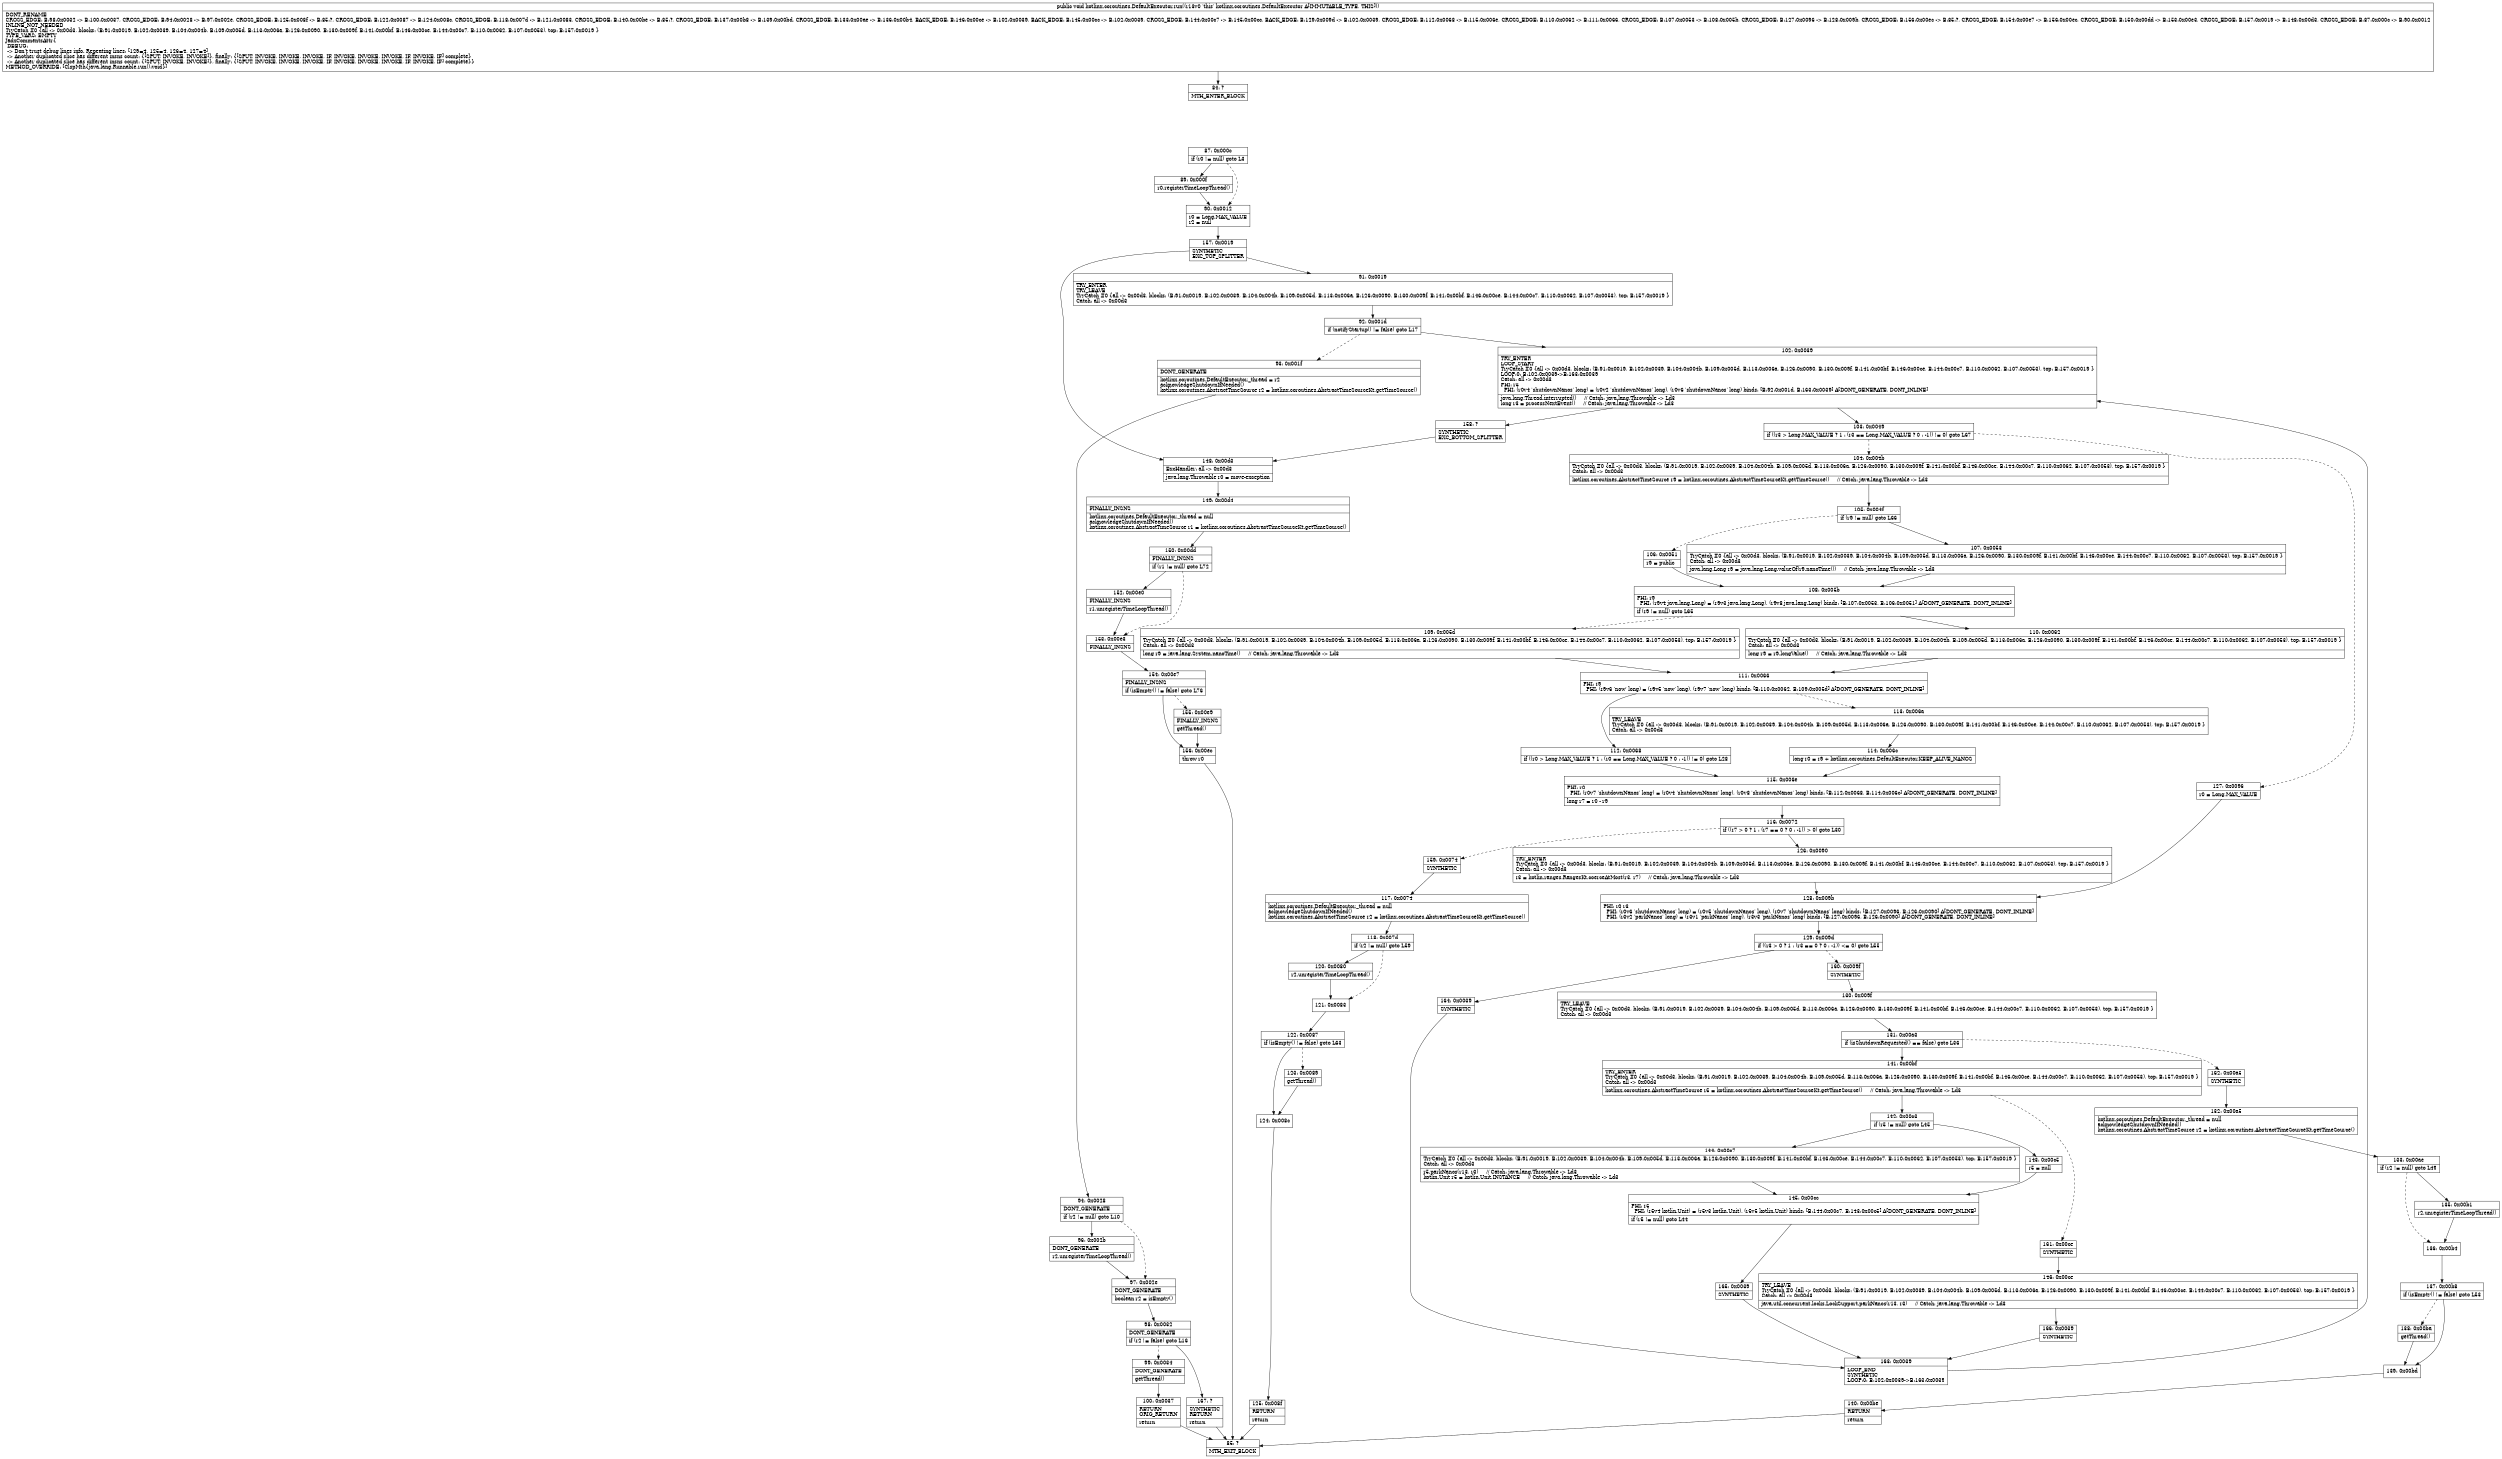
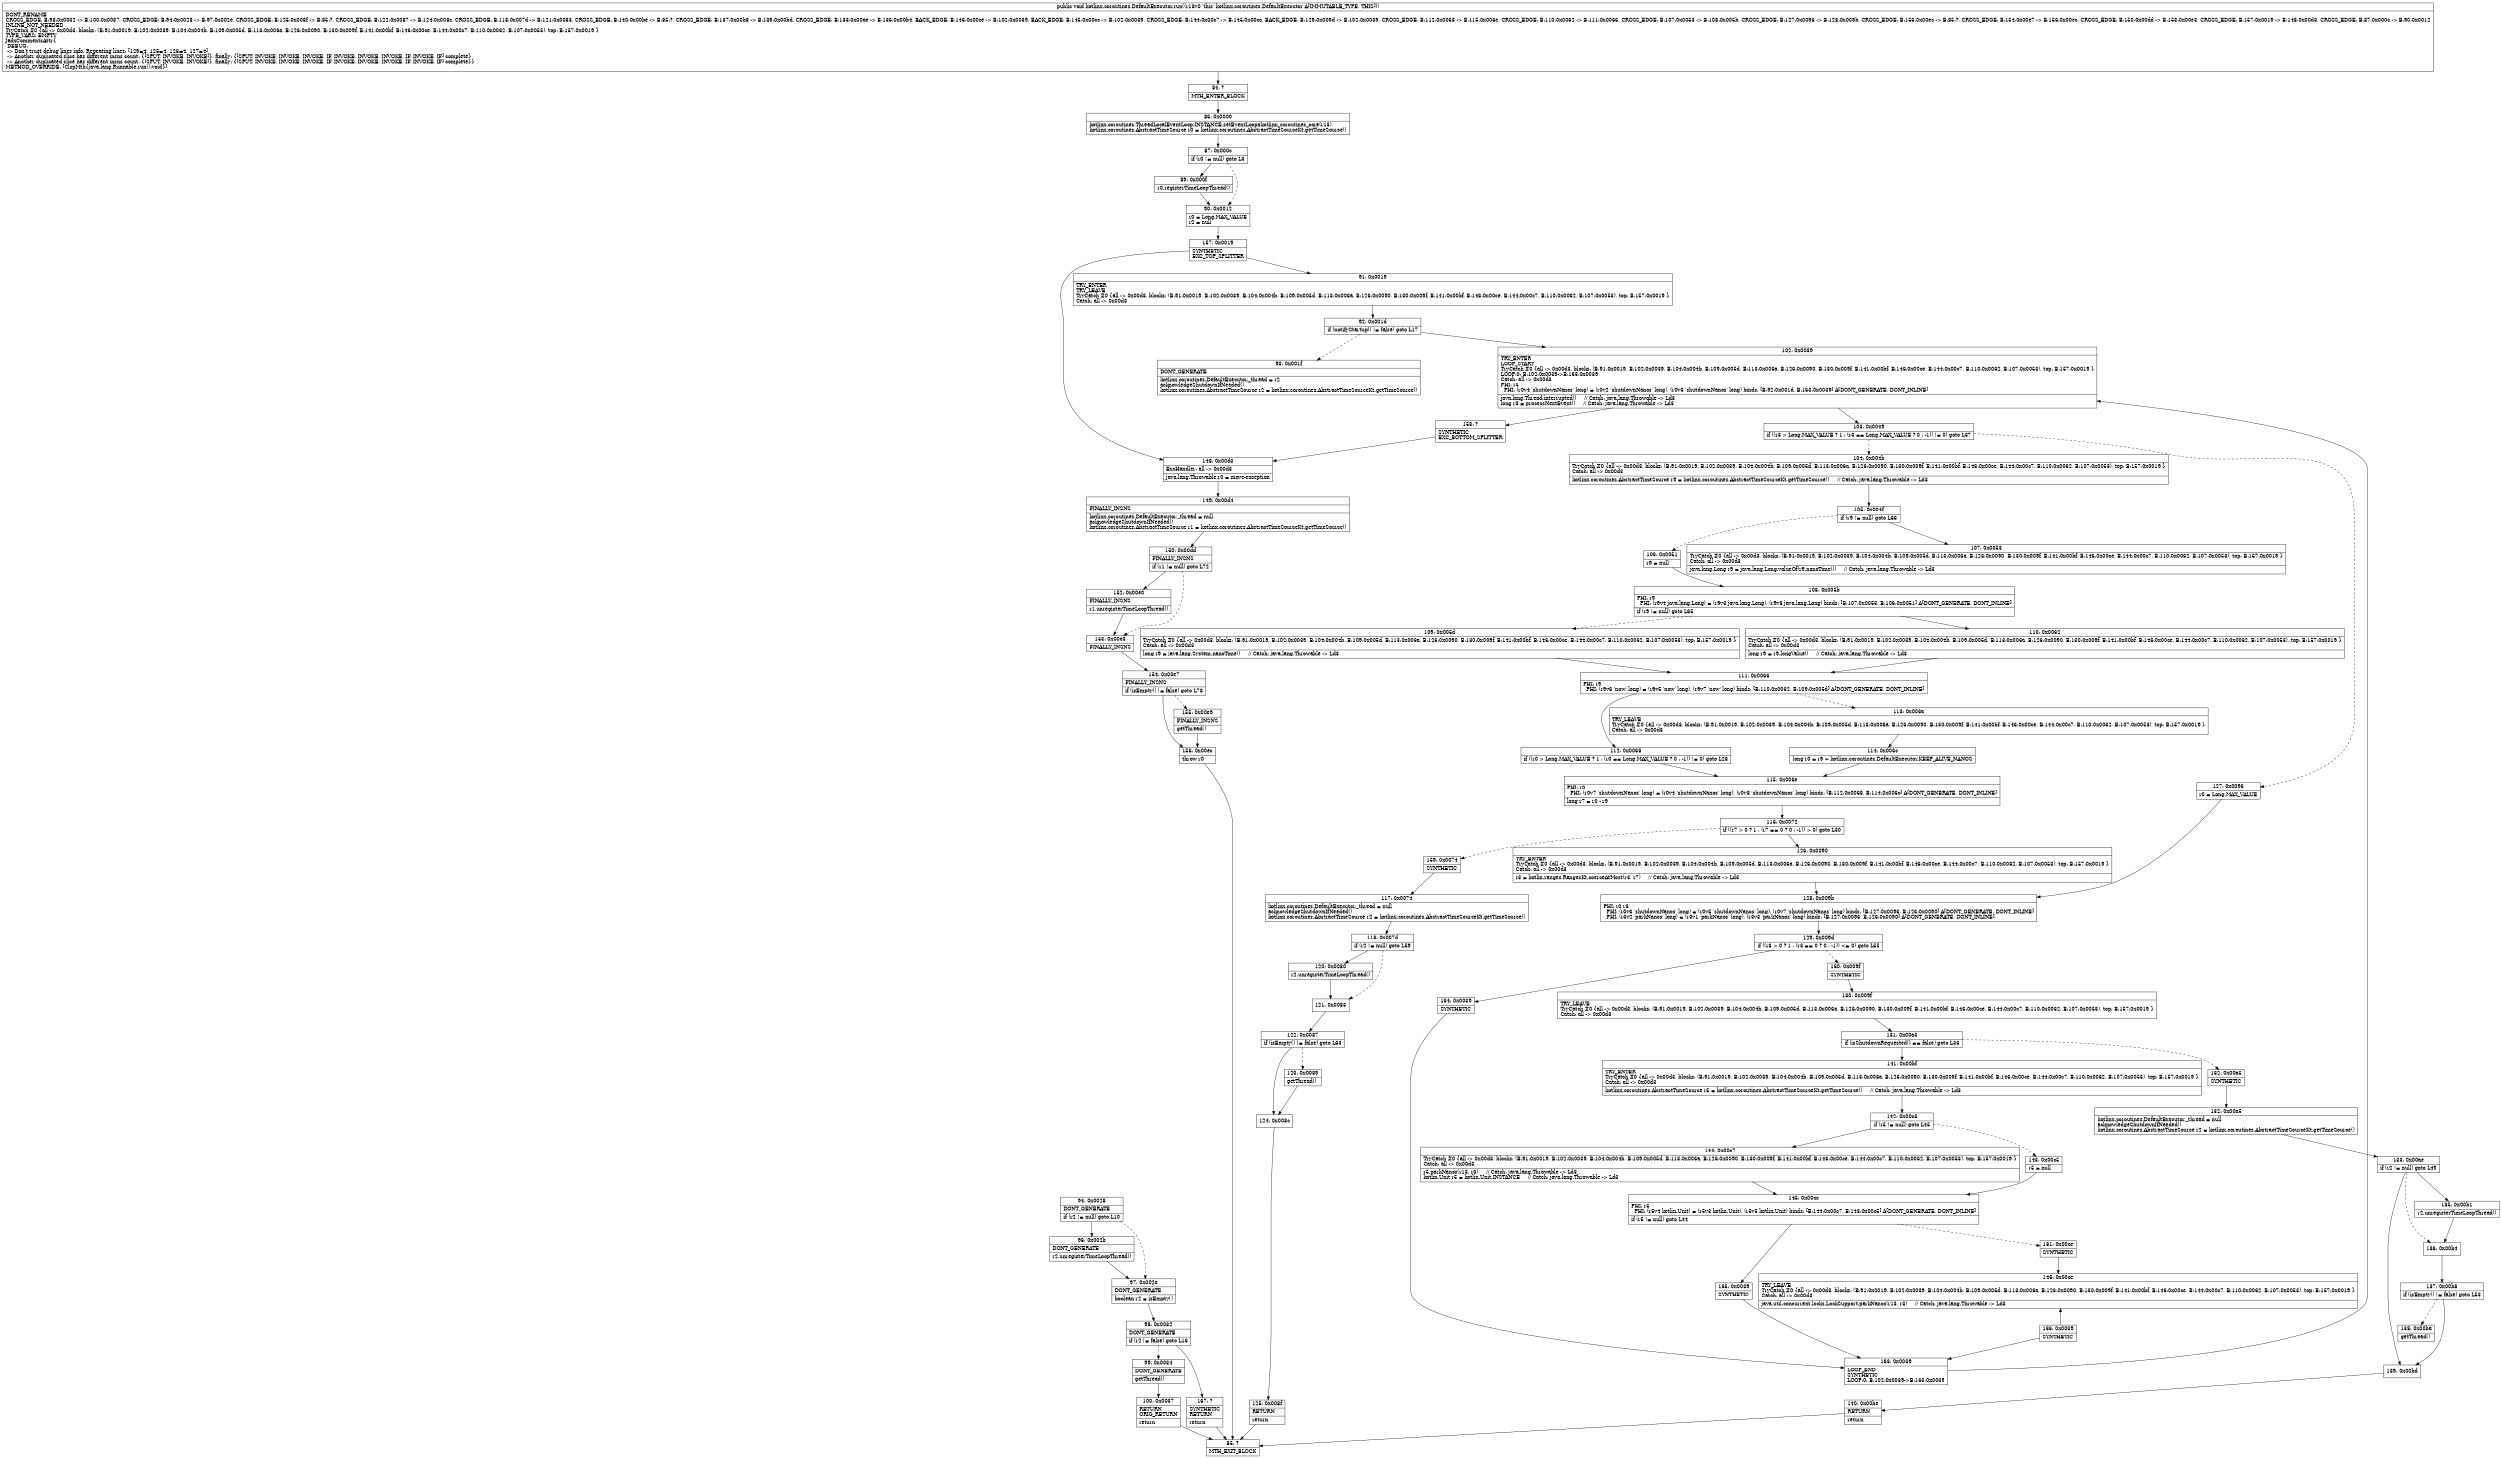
none -> (1218, 124)
(1661, 563) -> (1658, 563)
(1907, 580) -> none
(1077, 750) -> none
(1985, 1134) -> (1985, 1134)
(2065, 1148) -> (1967, 1235)
(2056, 1315) -> (2060, 1319)
(2410, 1352) -> (2388, 1267)
